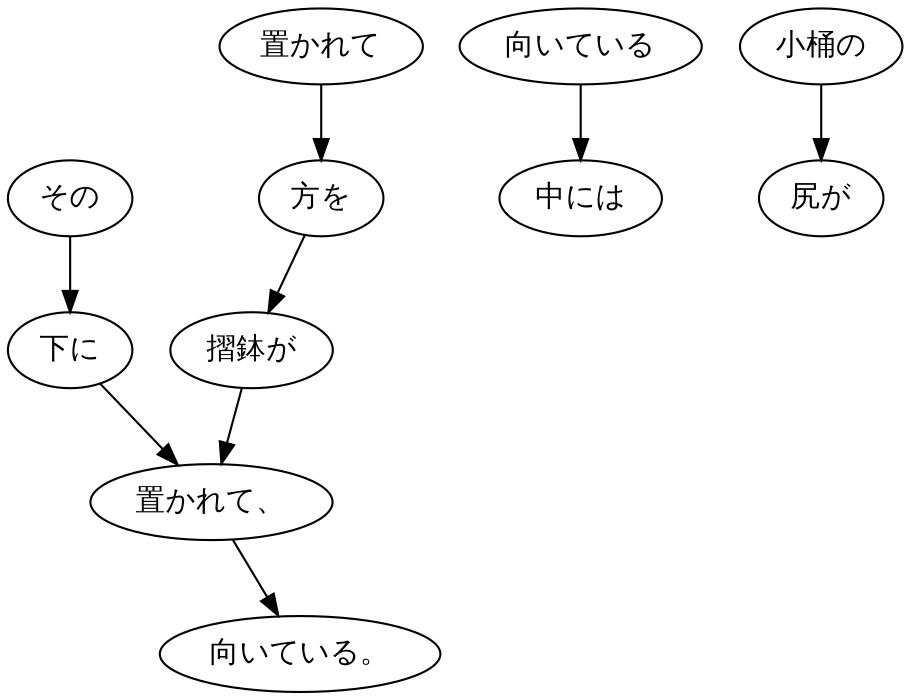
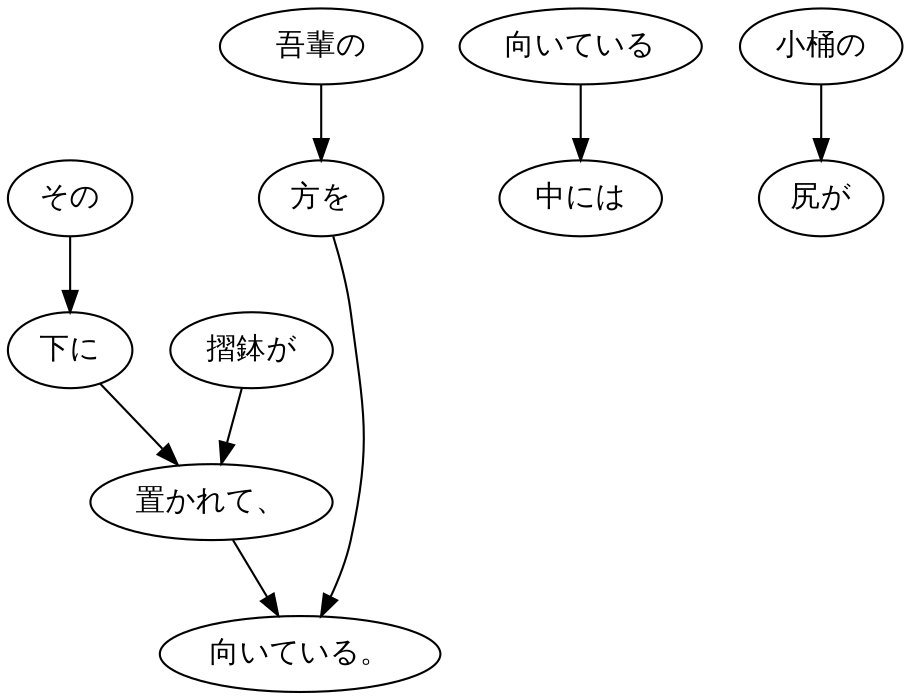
(321, 46) -> (321, 46)
(291, 264) -> (363, 417)
